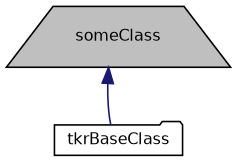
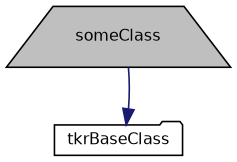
(108, 104) -> (129, 88)
